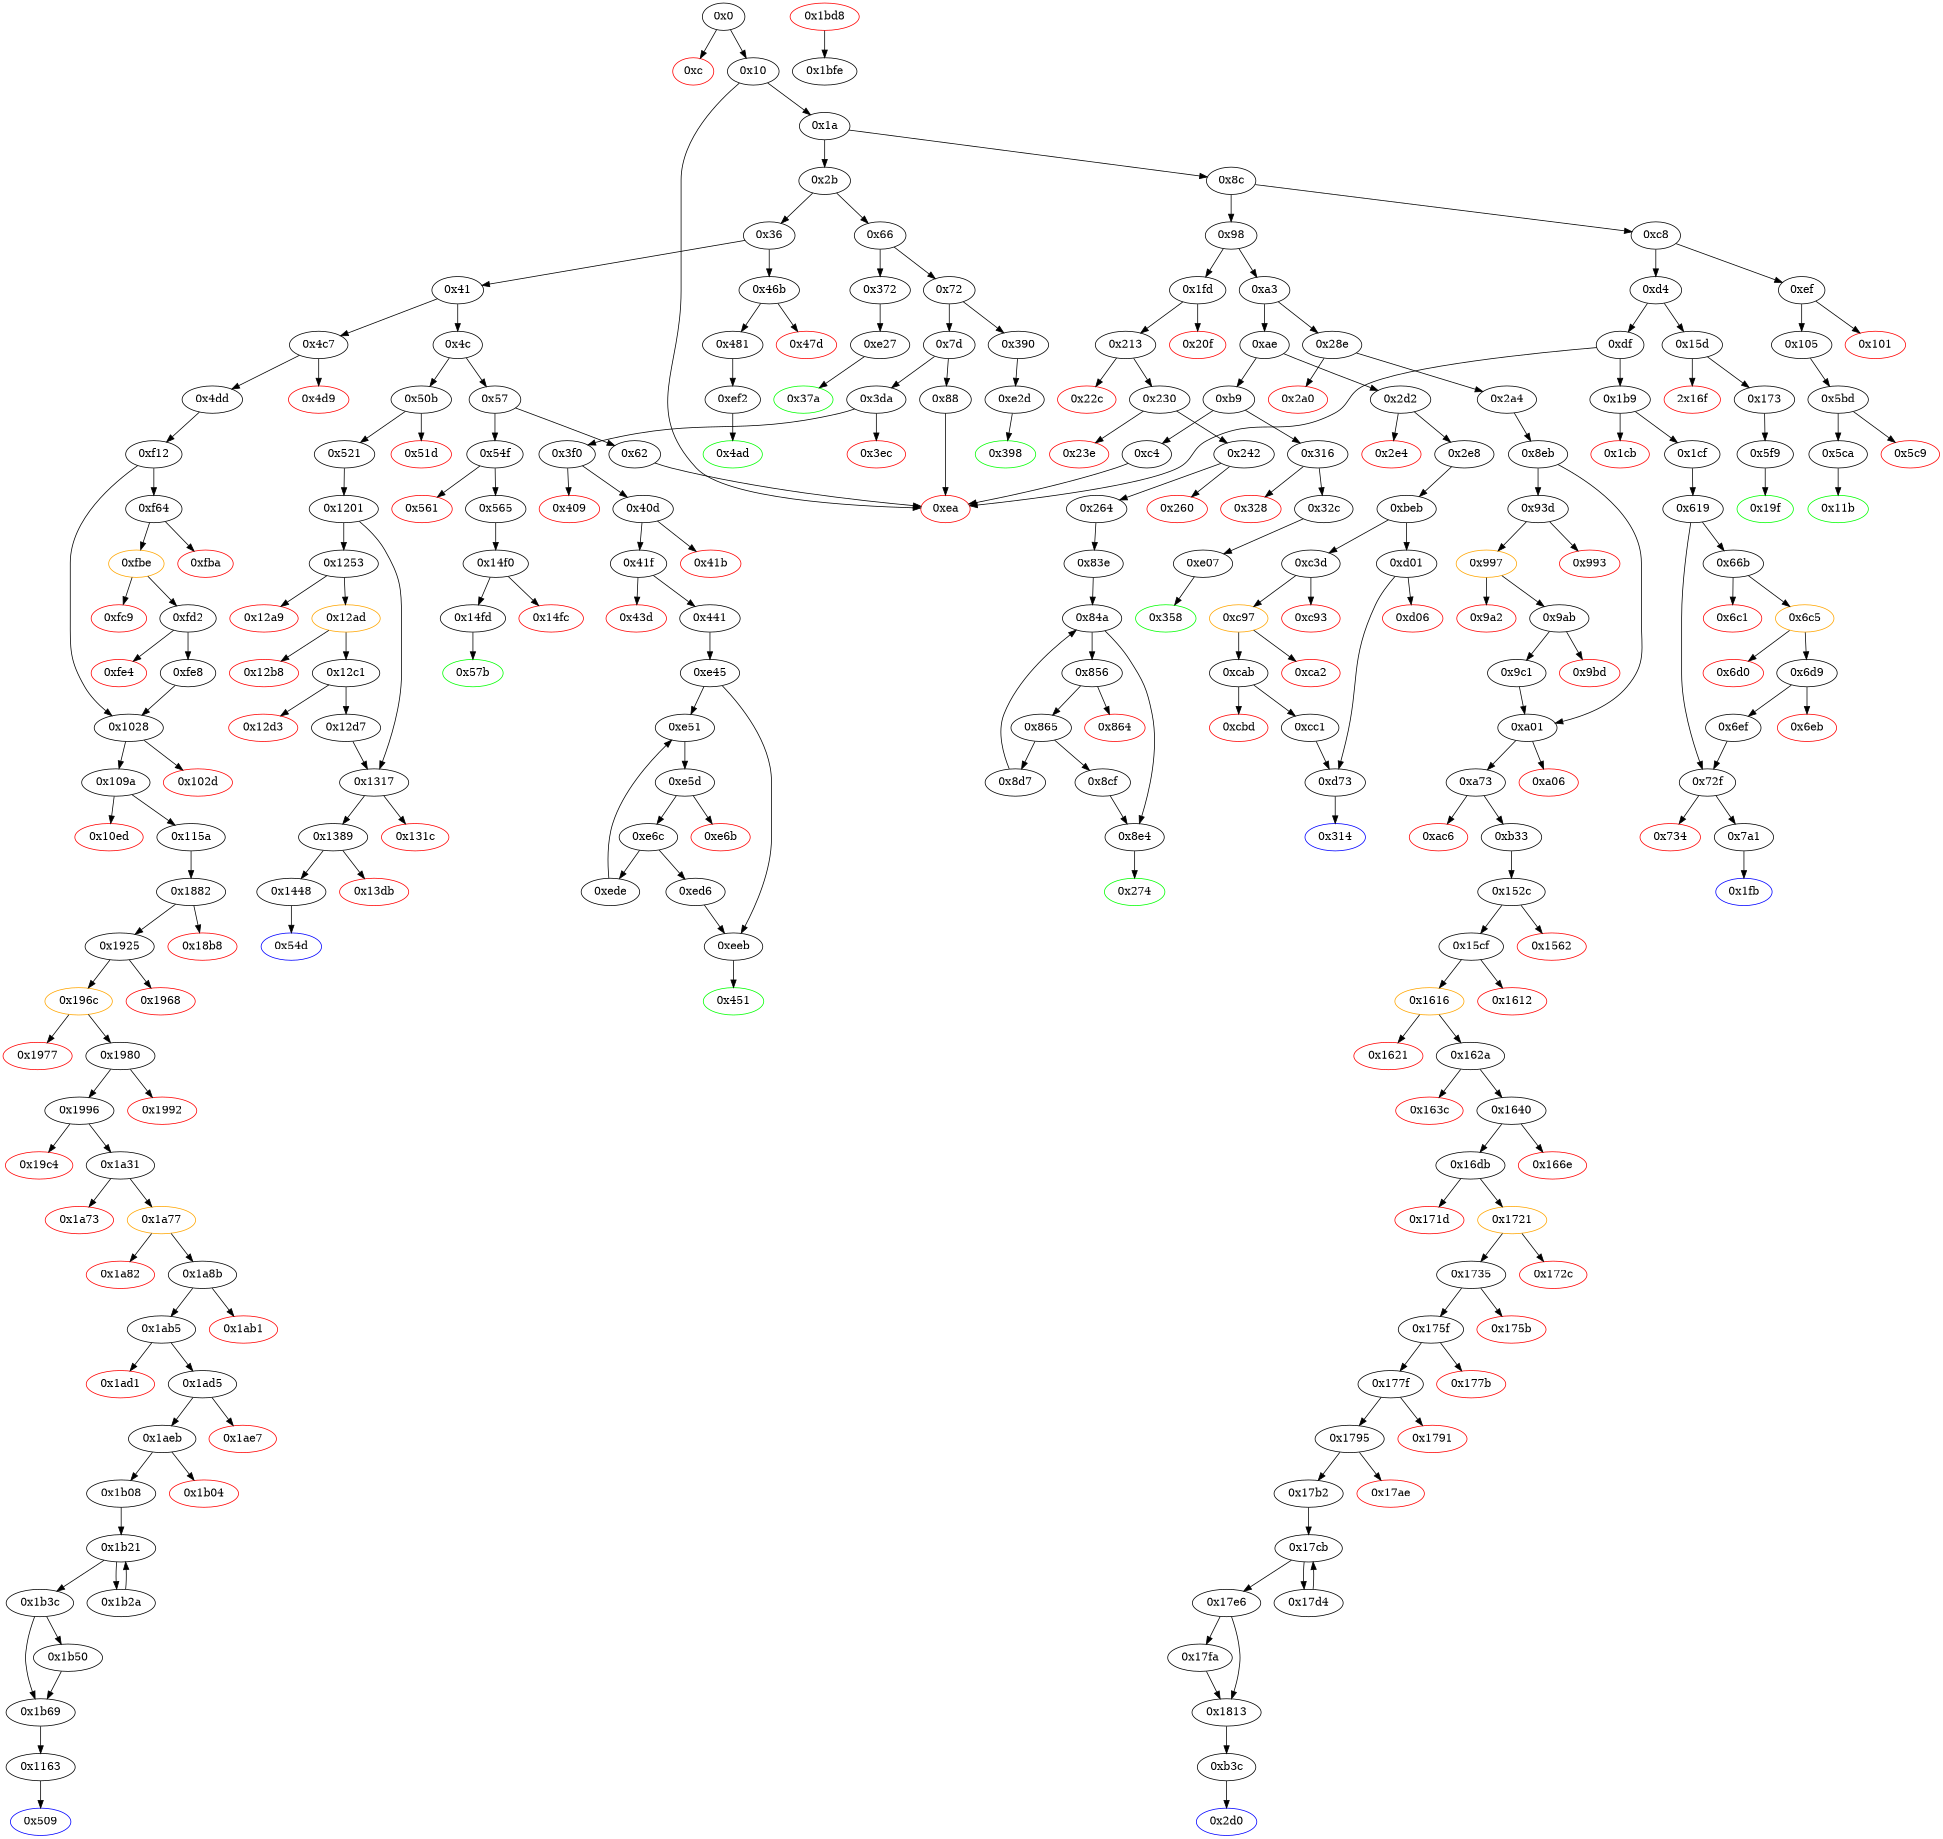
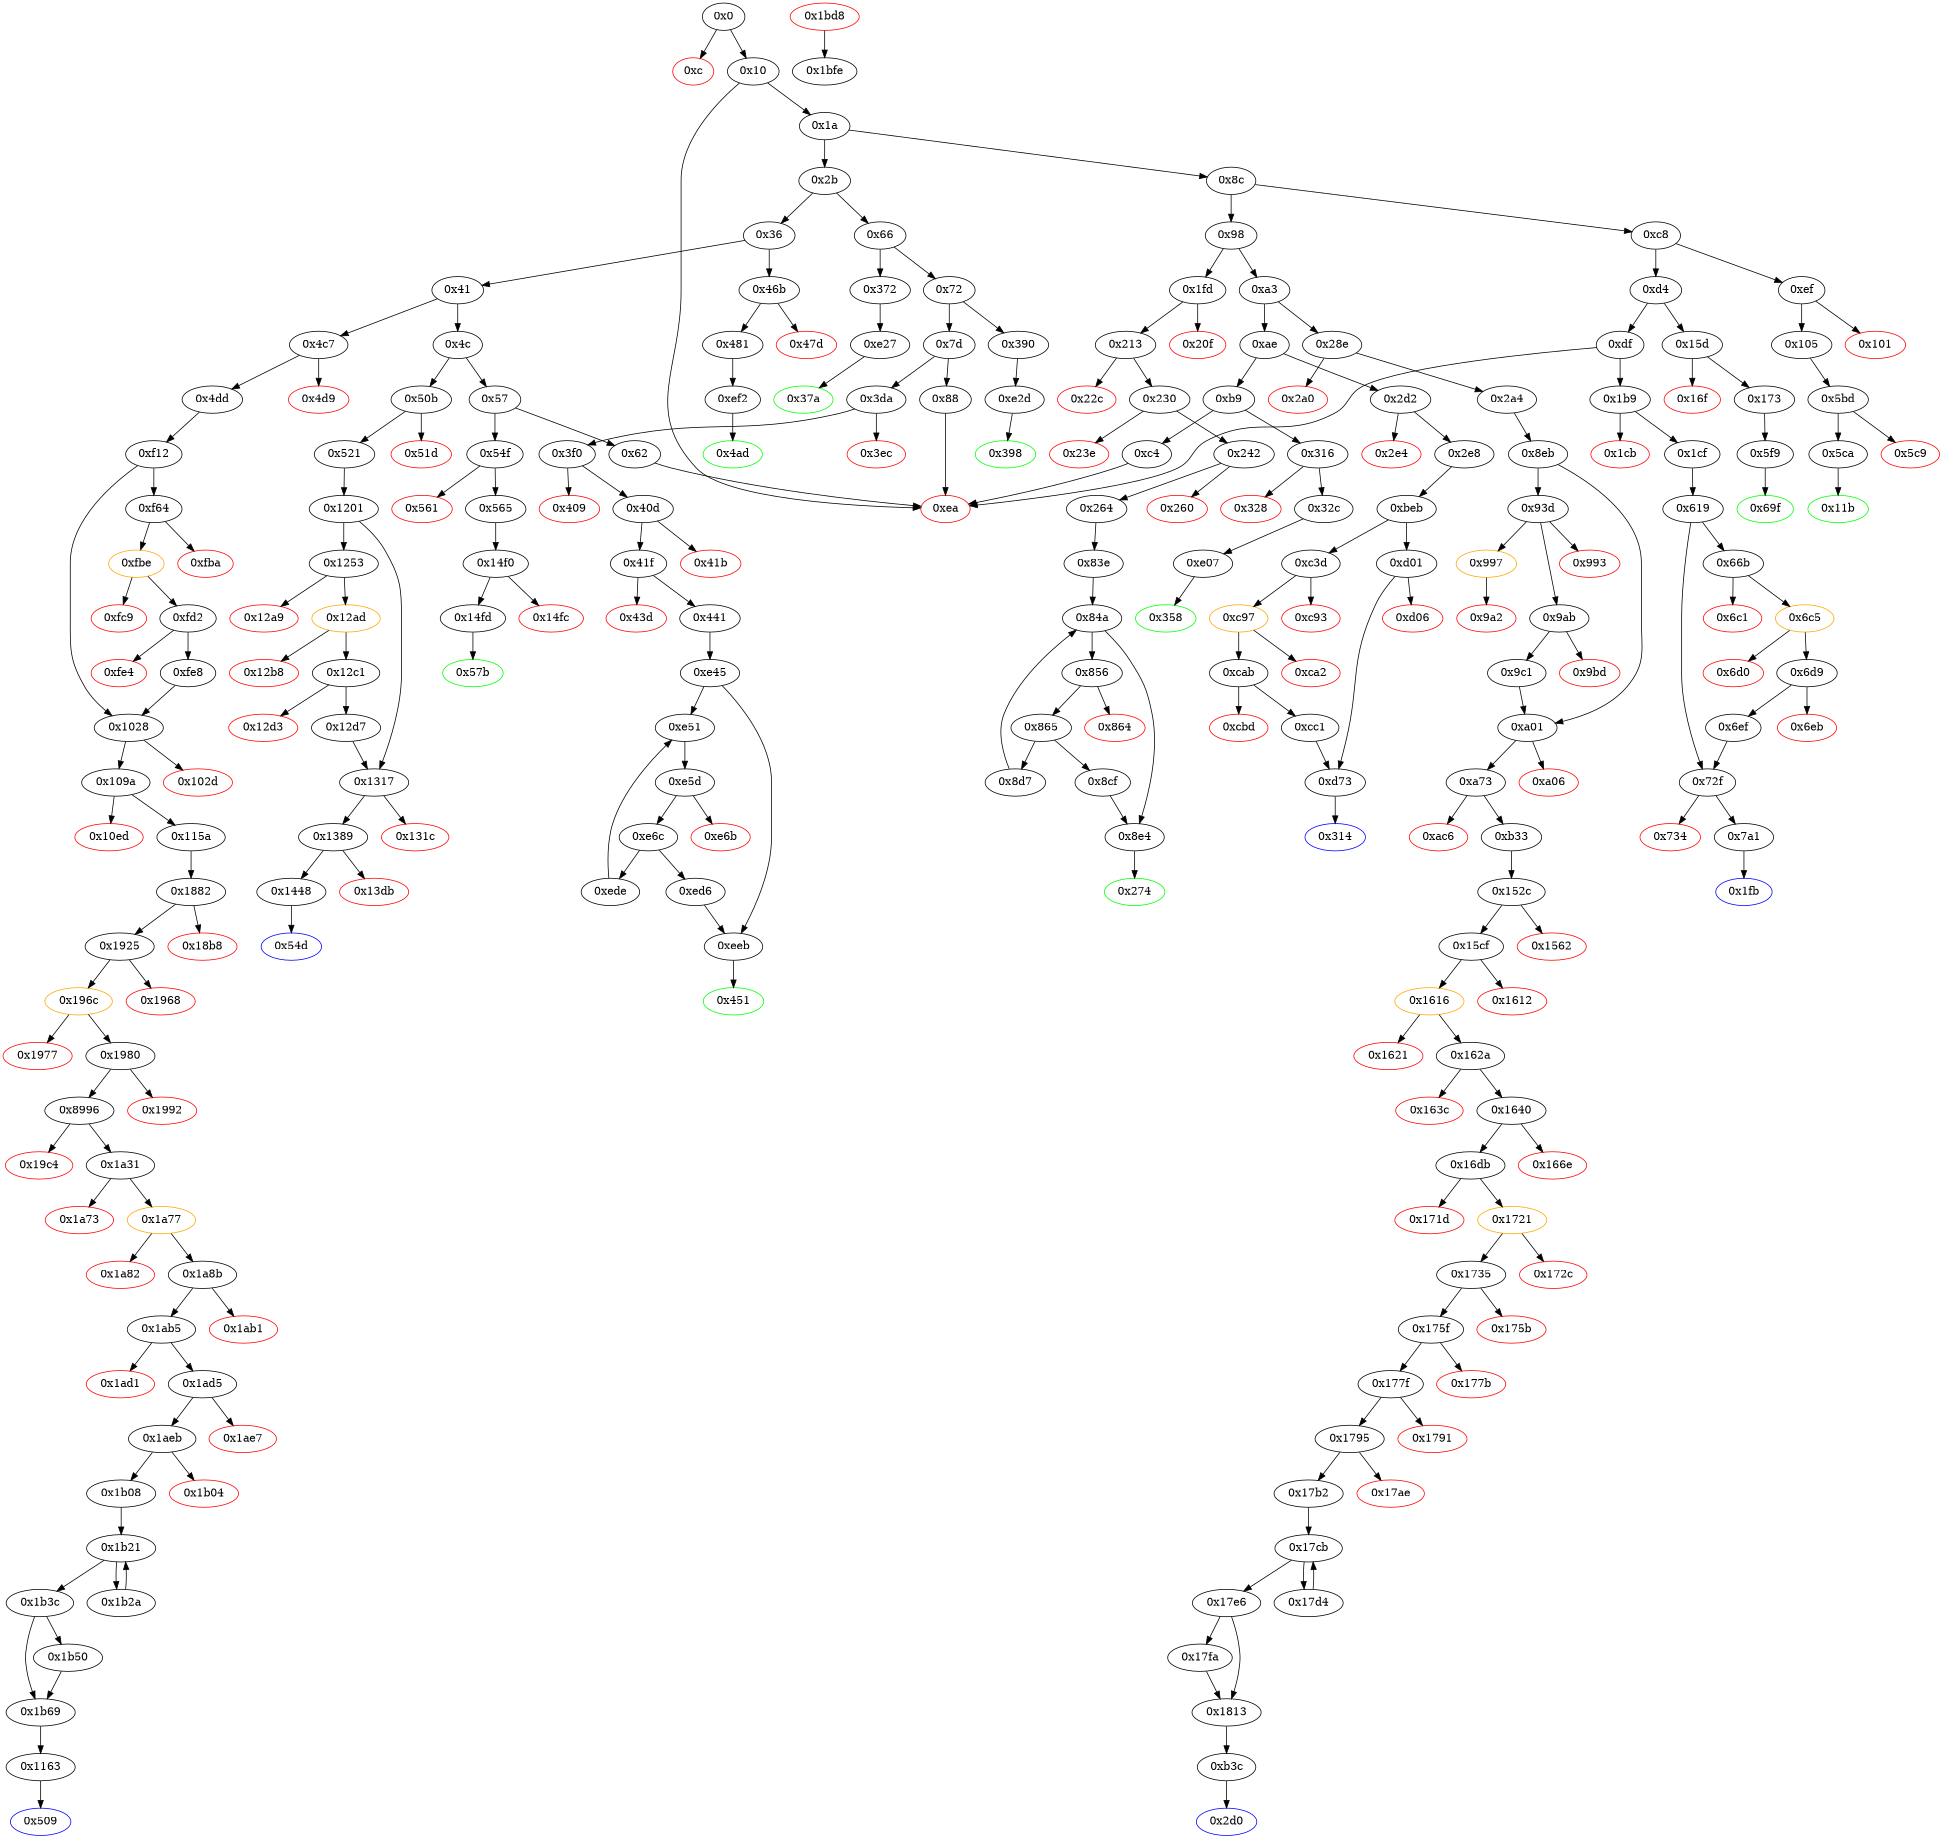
(1692, 400) -> (1692, 400)
(1765, 509) -> (1765, 509)
(1520, 589) -> (1548, 560)
(79, 1111) -> (79, 1111)
